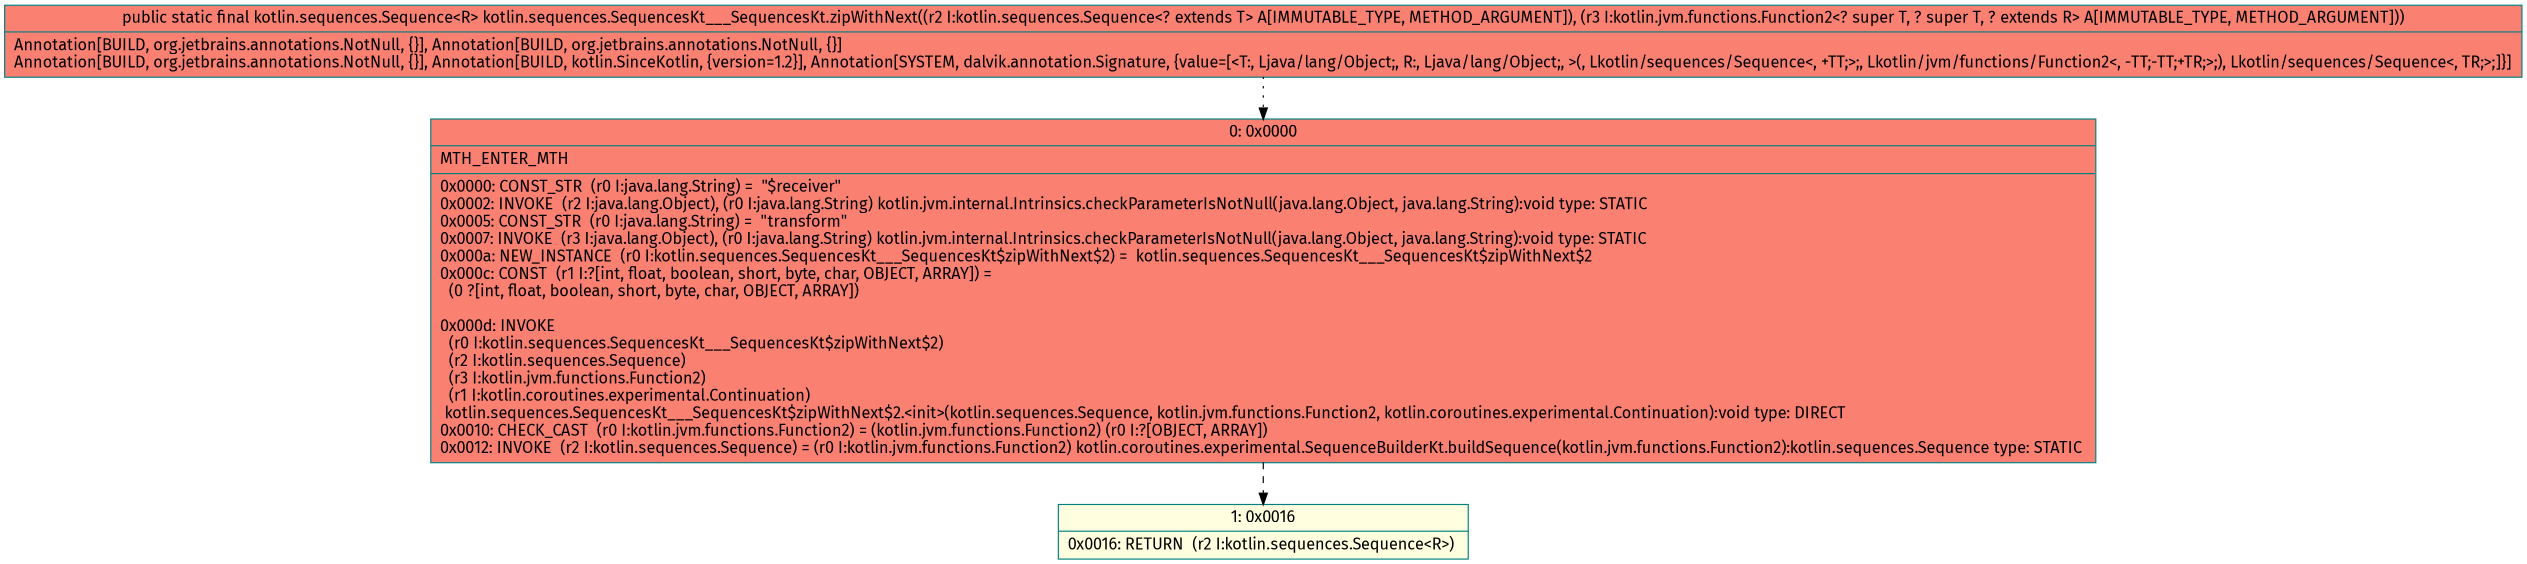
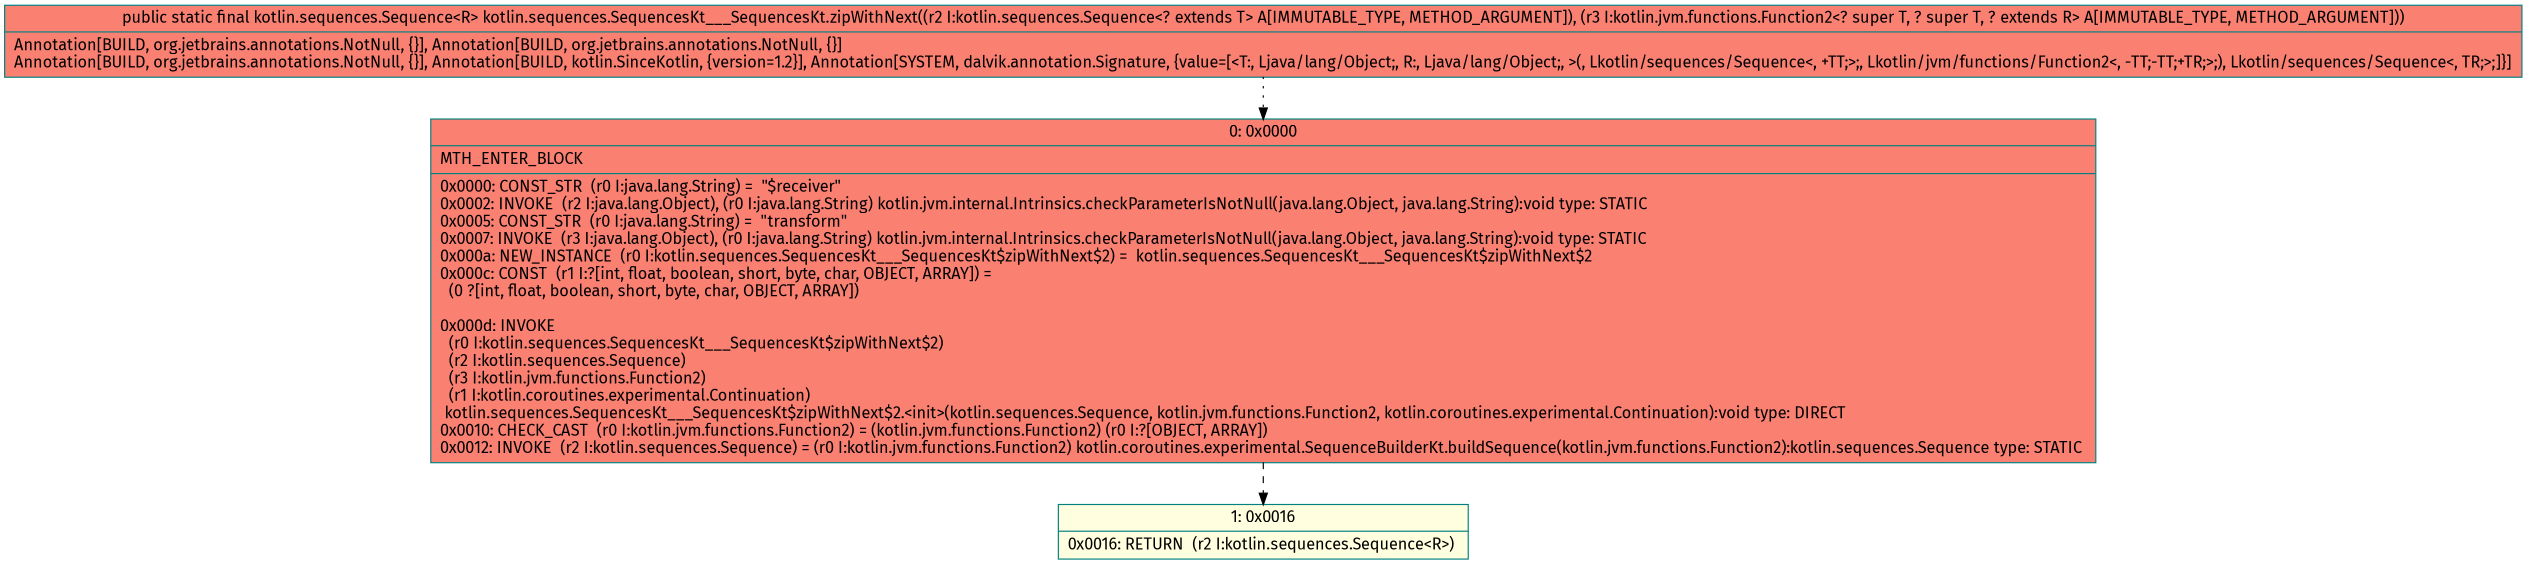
(505, 159) -> (512, 159)
